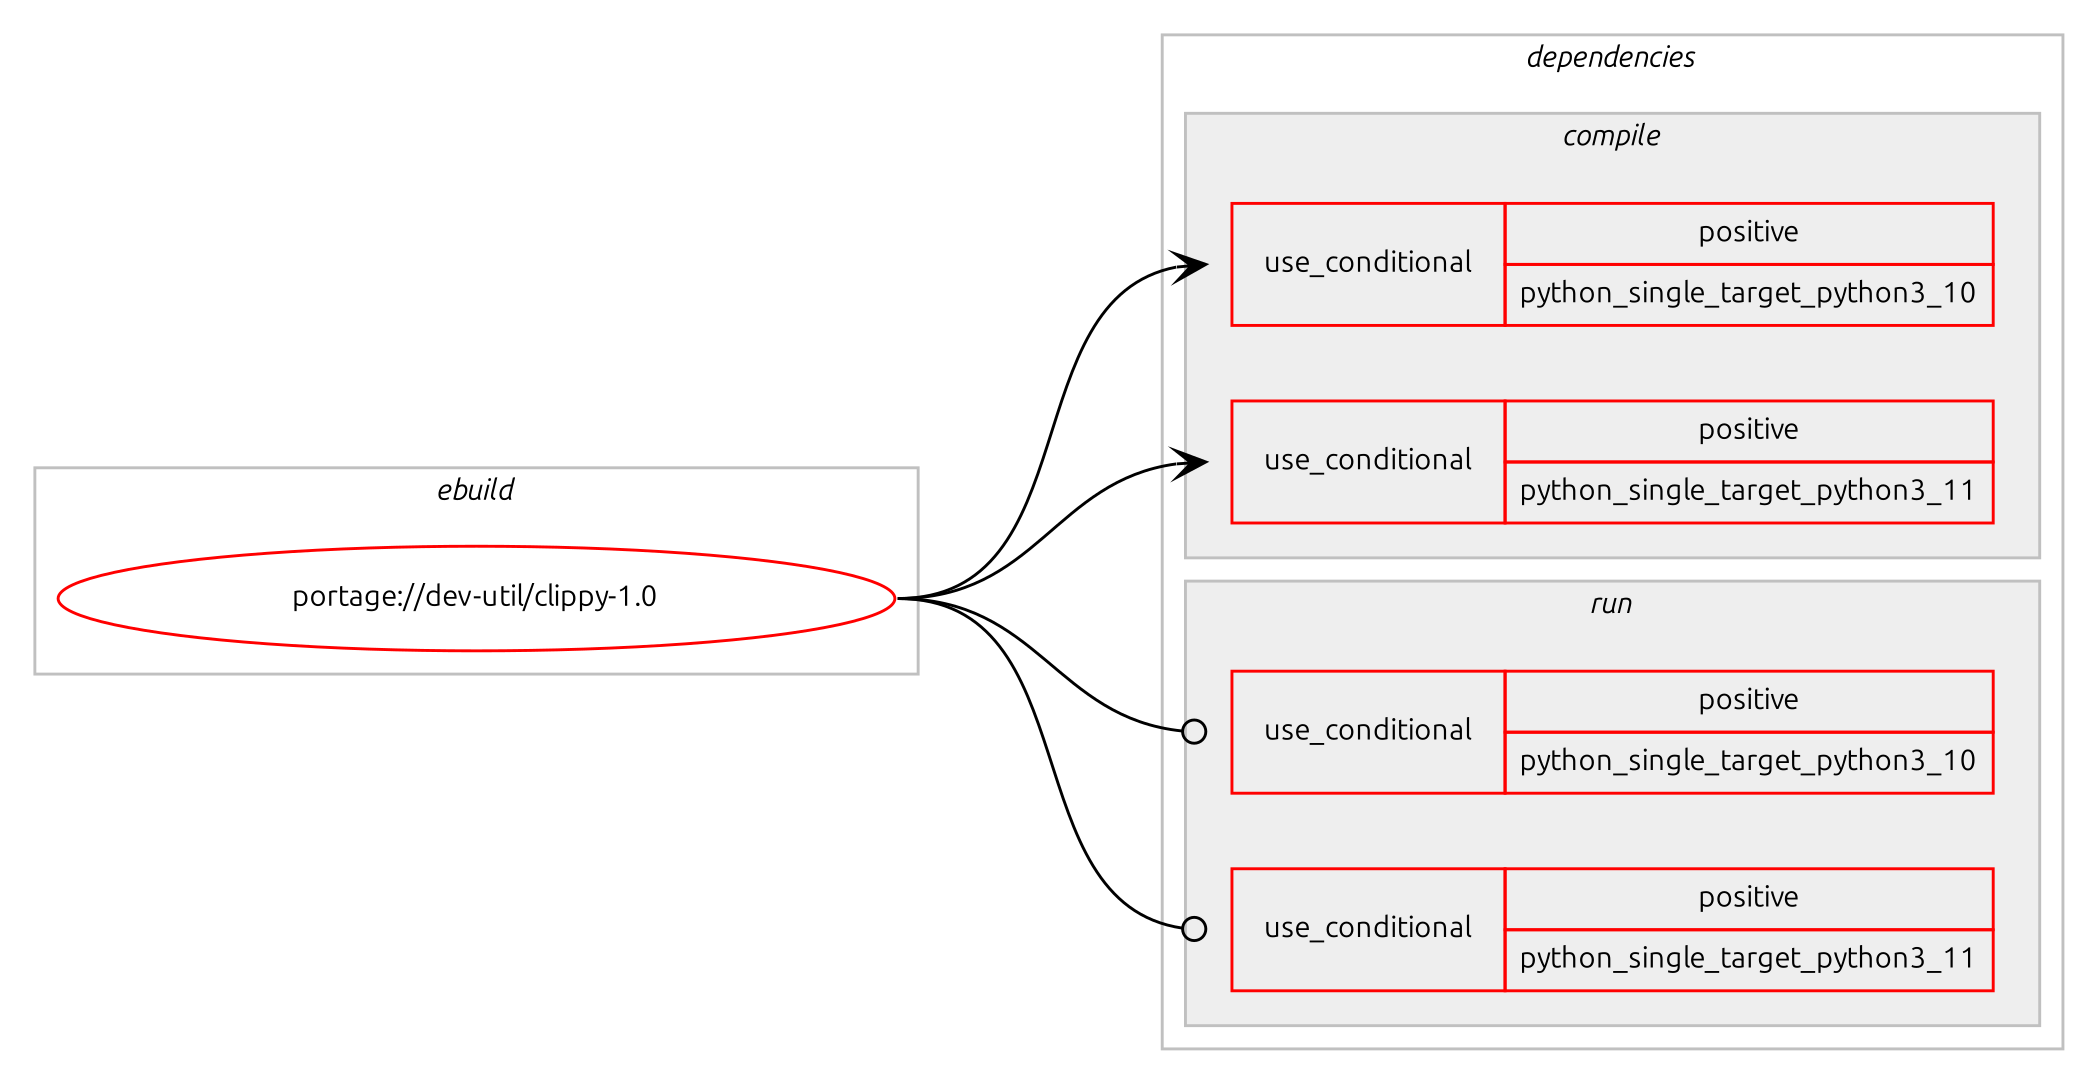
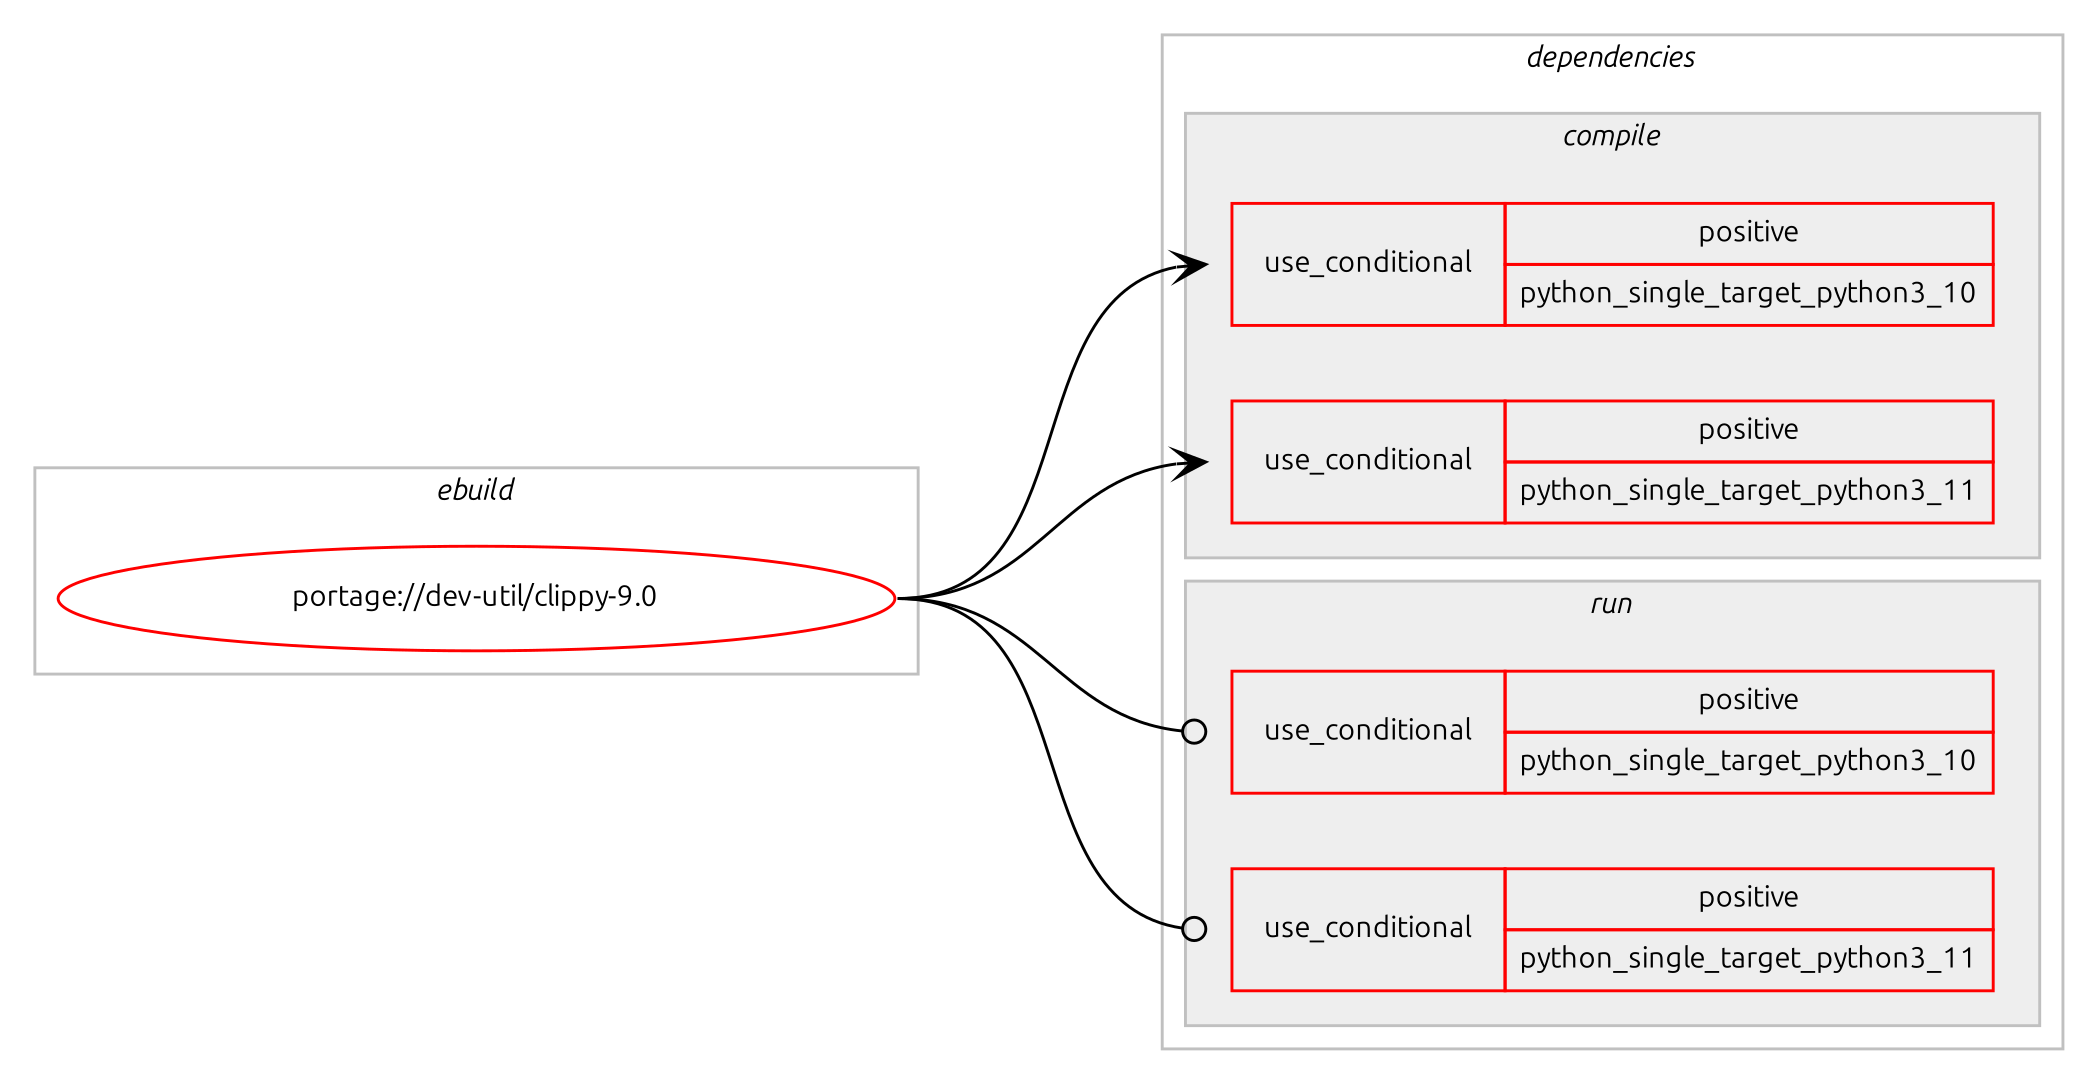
(477, 599) -> (477, 599)
